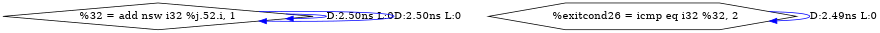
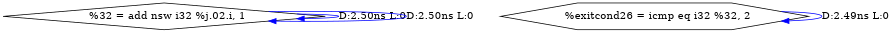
(158, 16) -> (164, 16)
